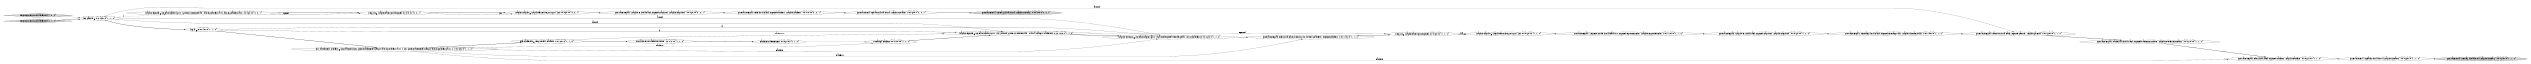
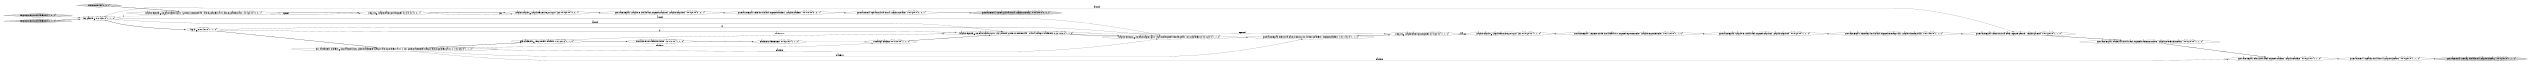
none -> (99, 5)
